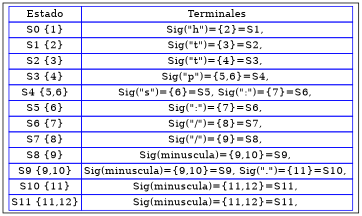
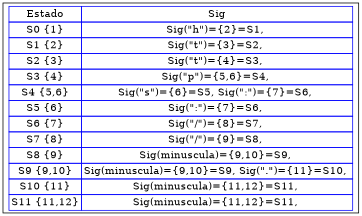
(217, 14) -> (217, 14)
